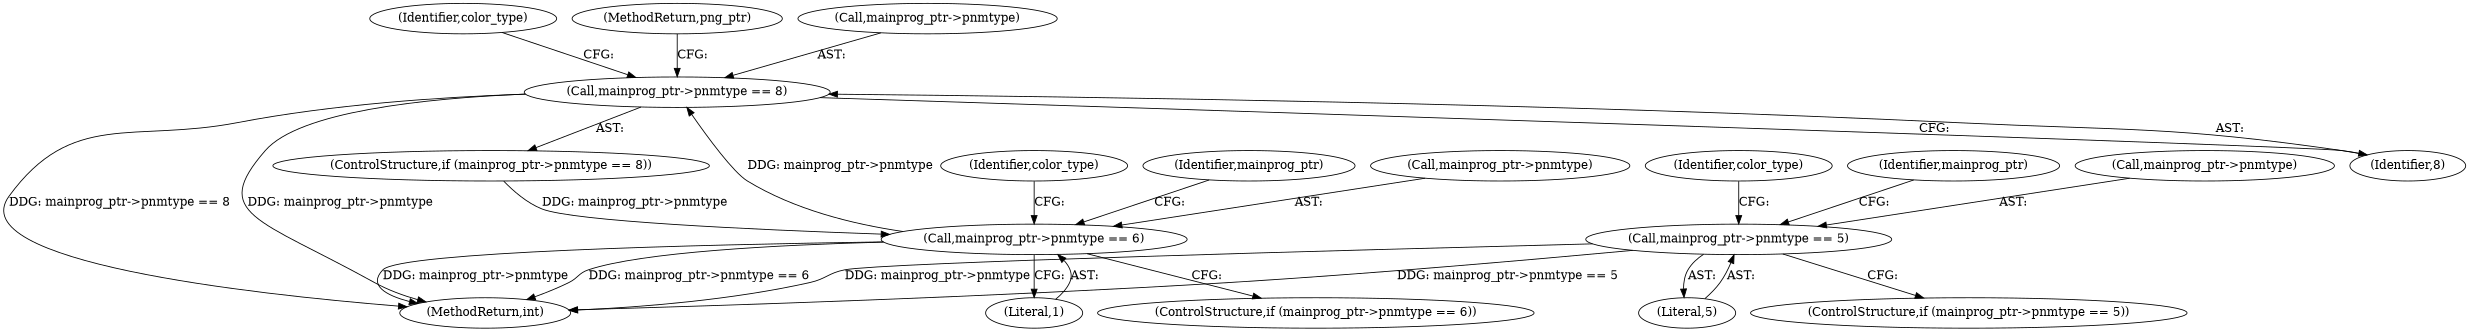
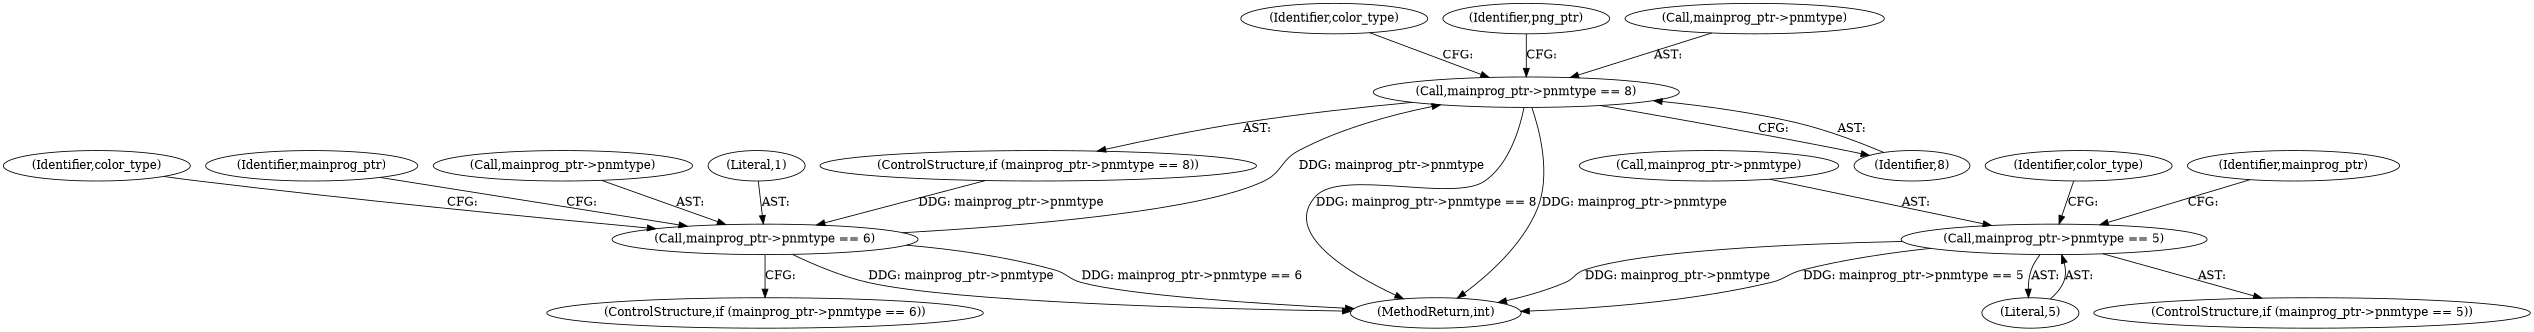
(677, 19) -> (1526, 19)
(1034, 272) -> none
(1885, 276) -> (2214, 276)
